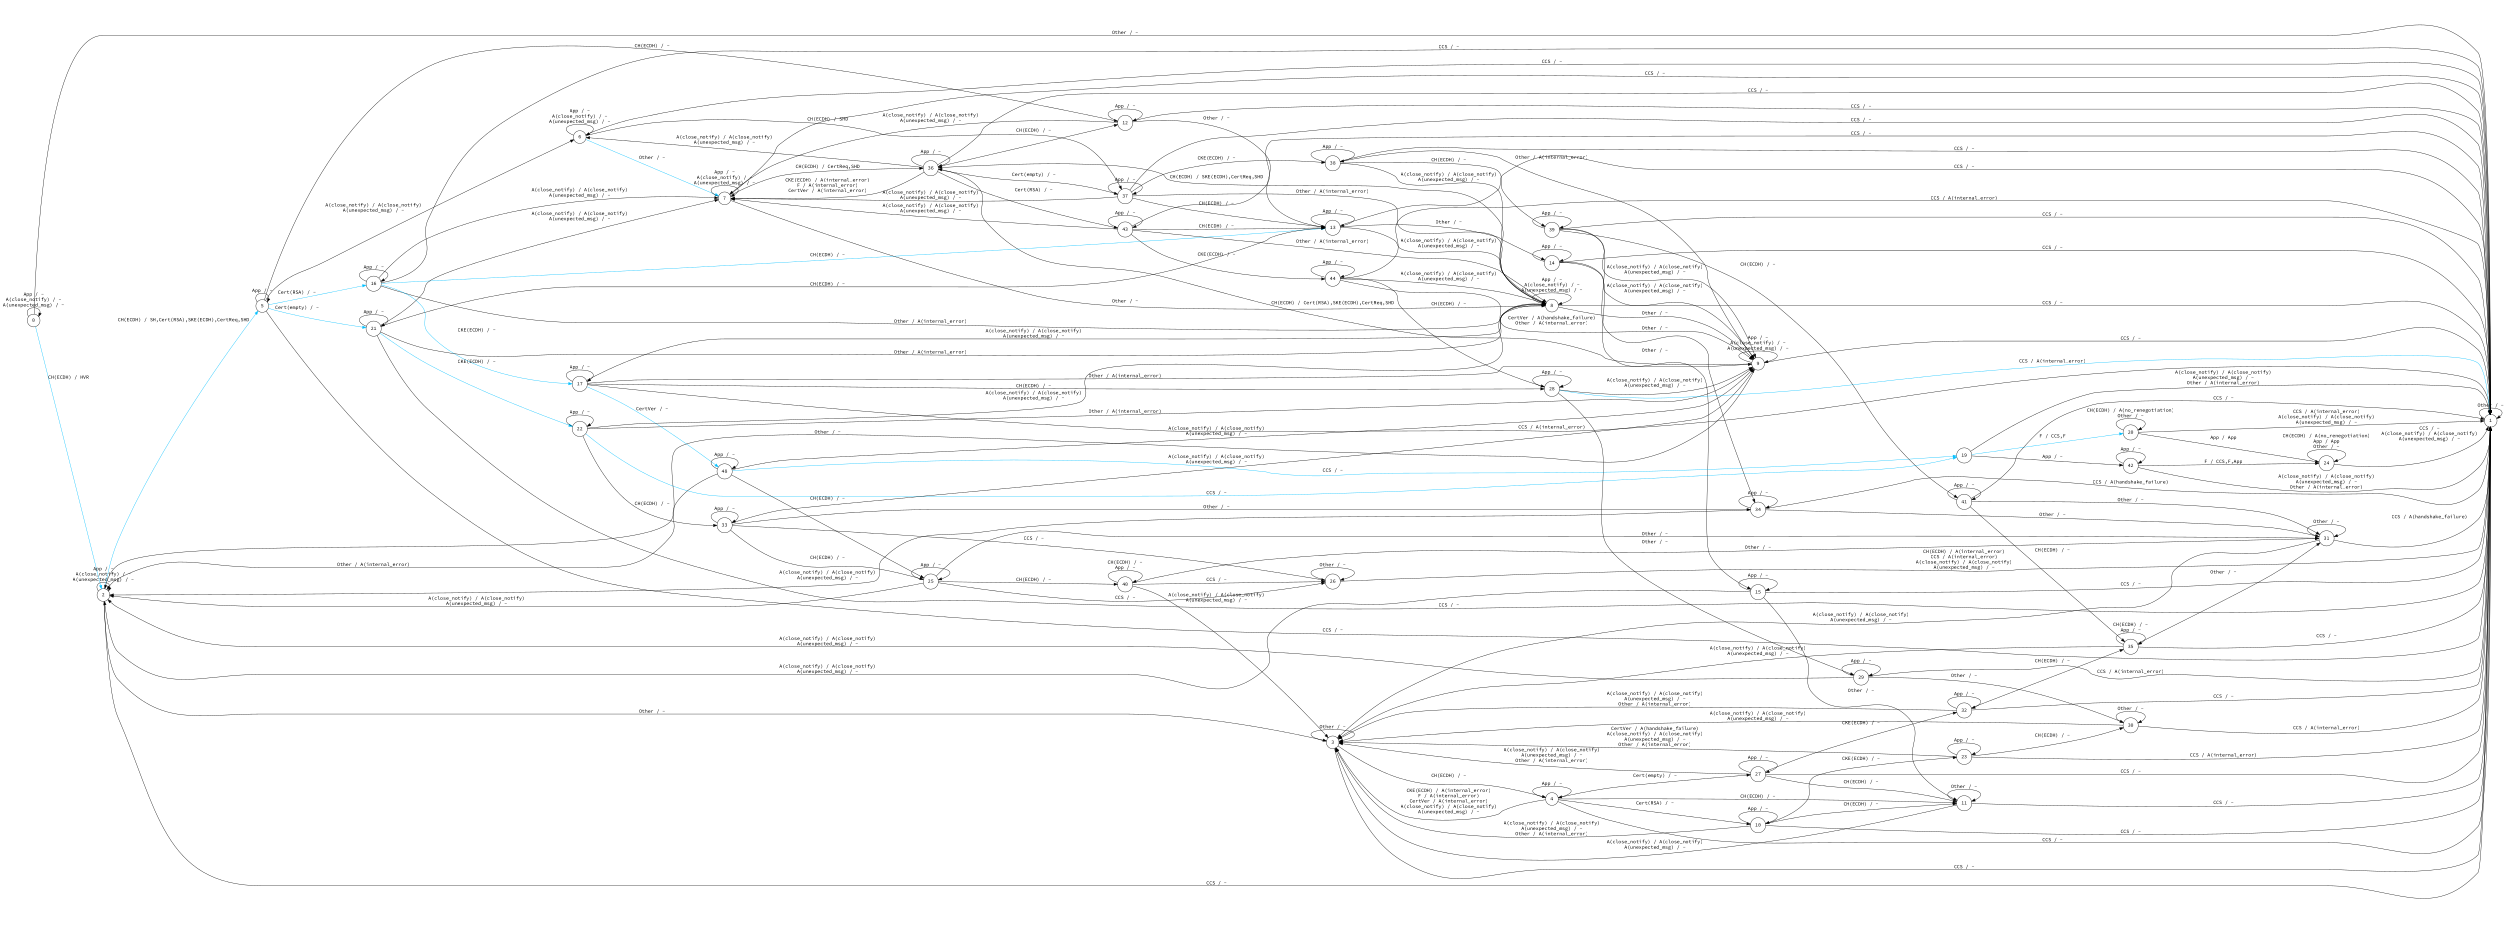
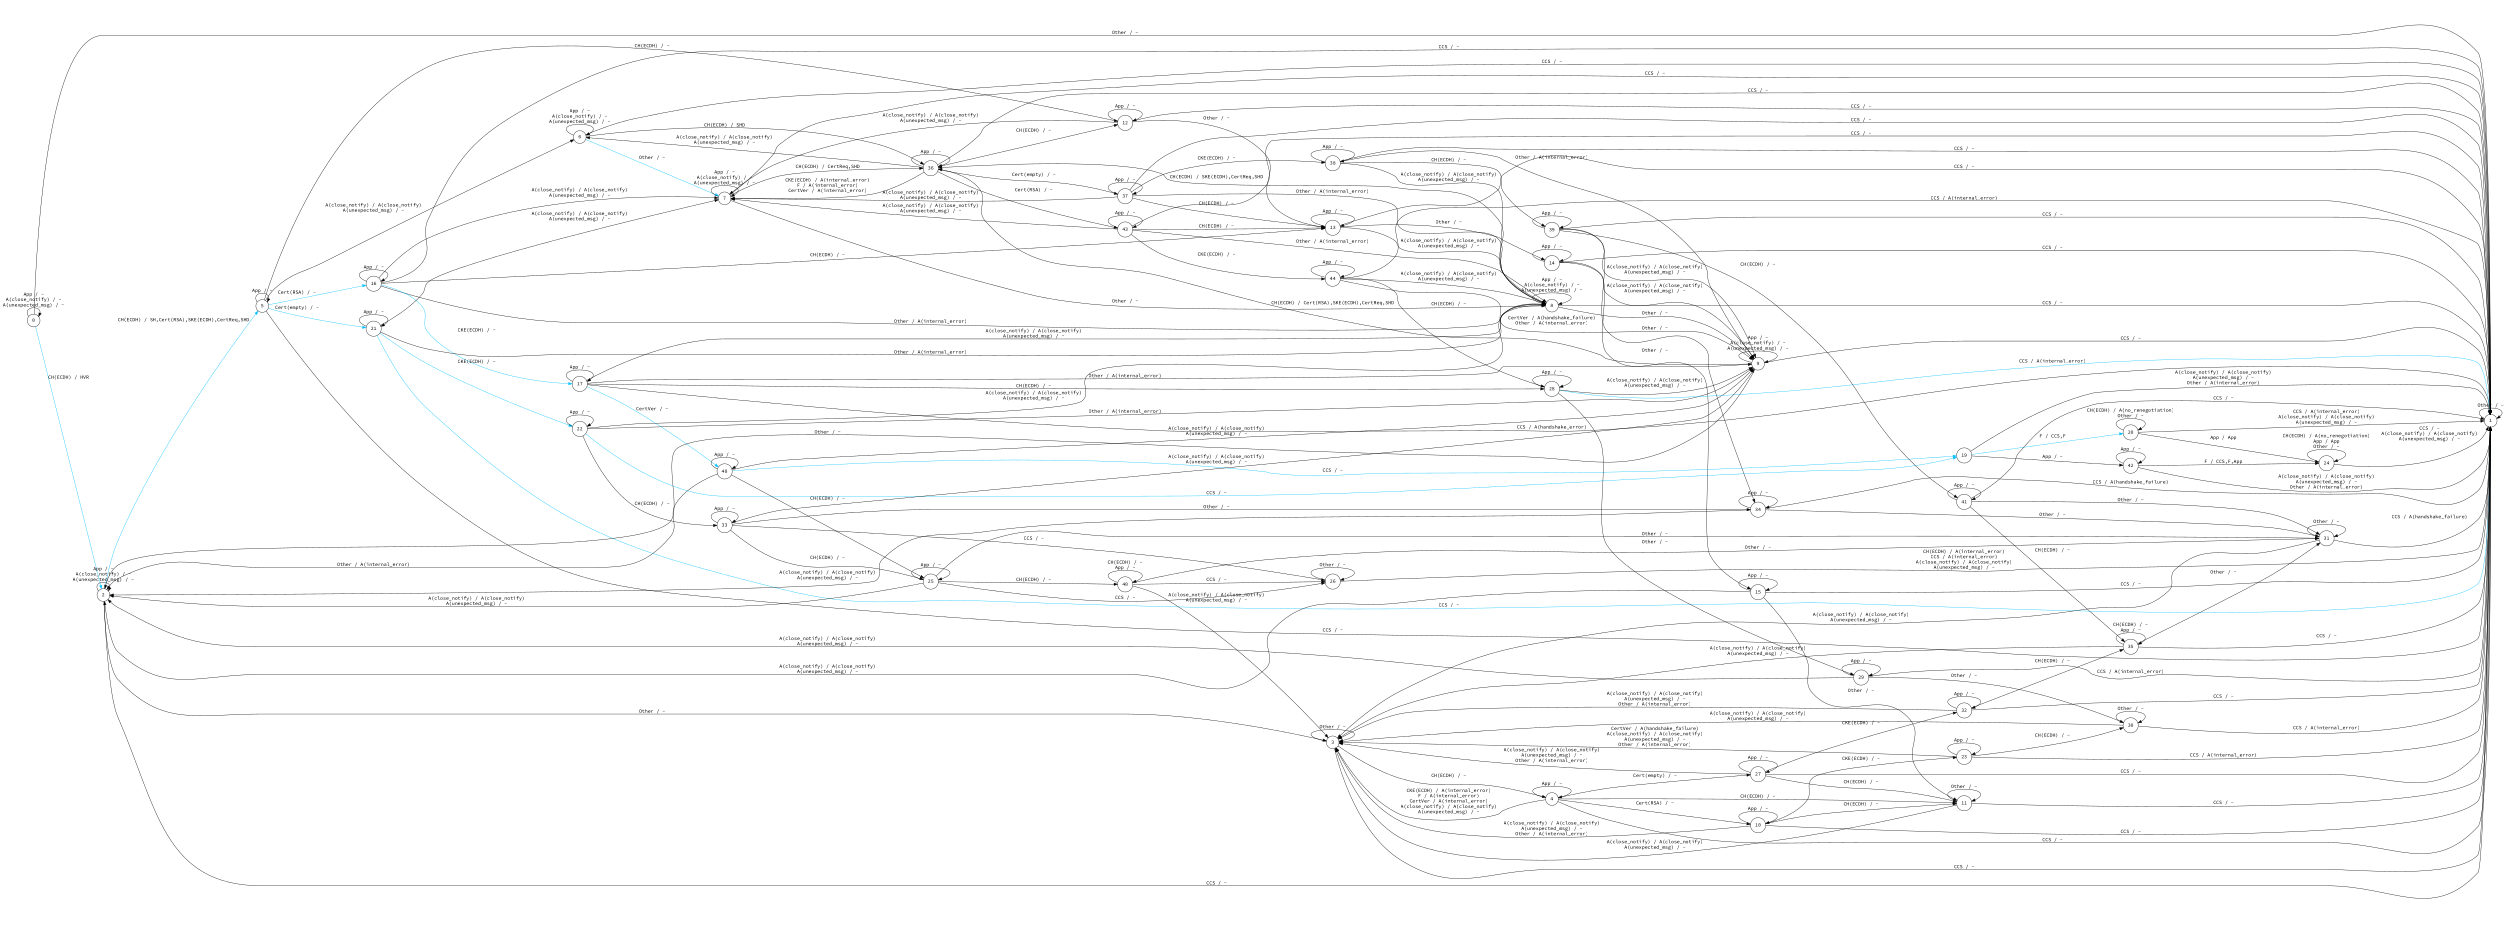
(863, 129) -> (756, 129)
(852, 259) -> (852, 259)
(853, 287) -> none
(1552, 427) -> (1552, 427)
(1461, 608) -> (1461, 608)
